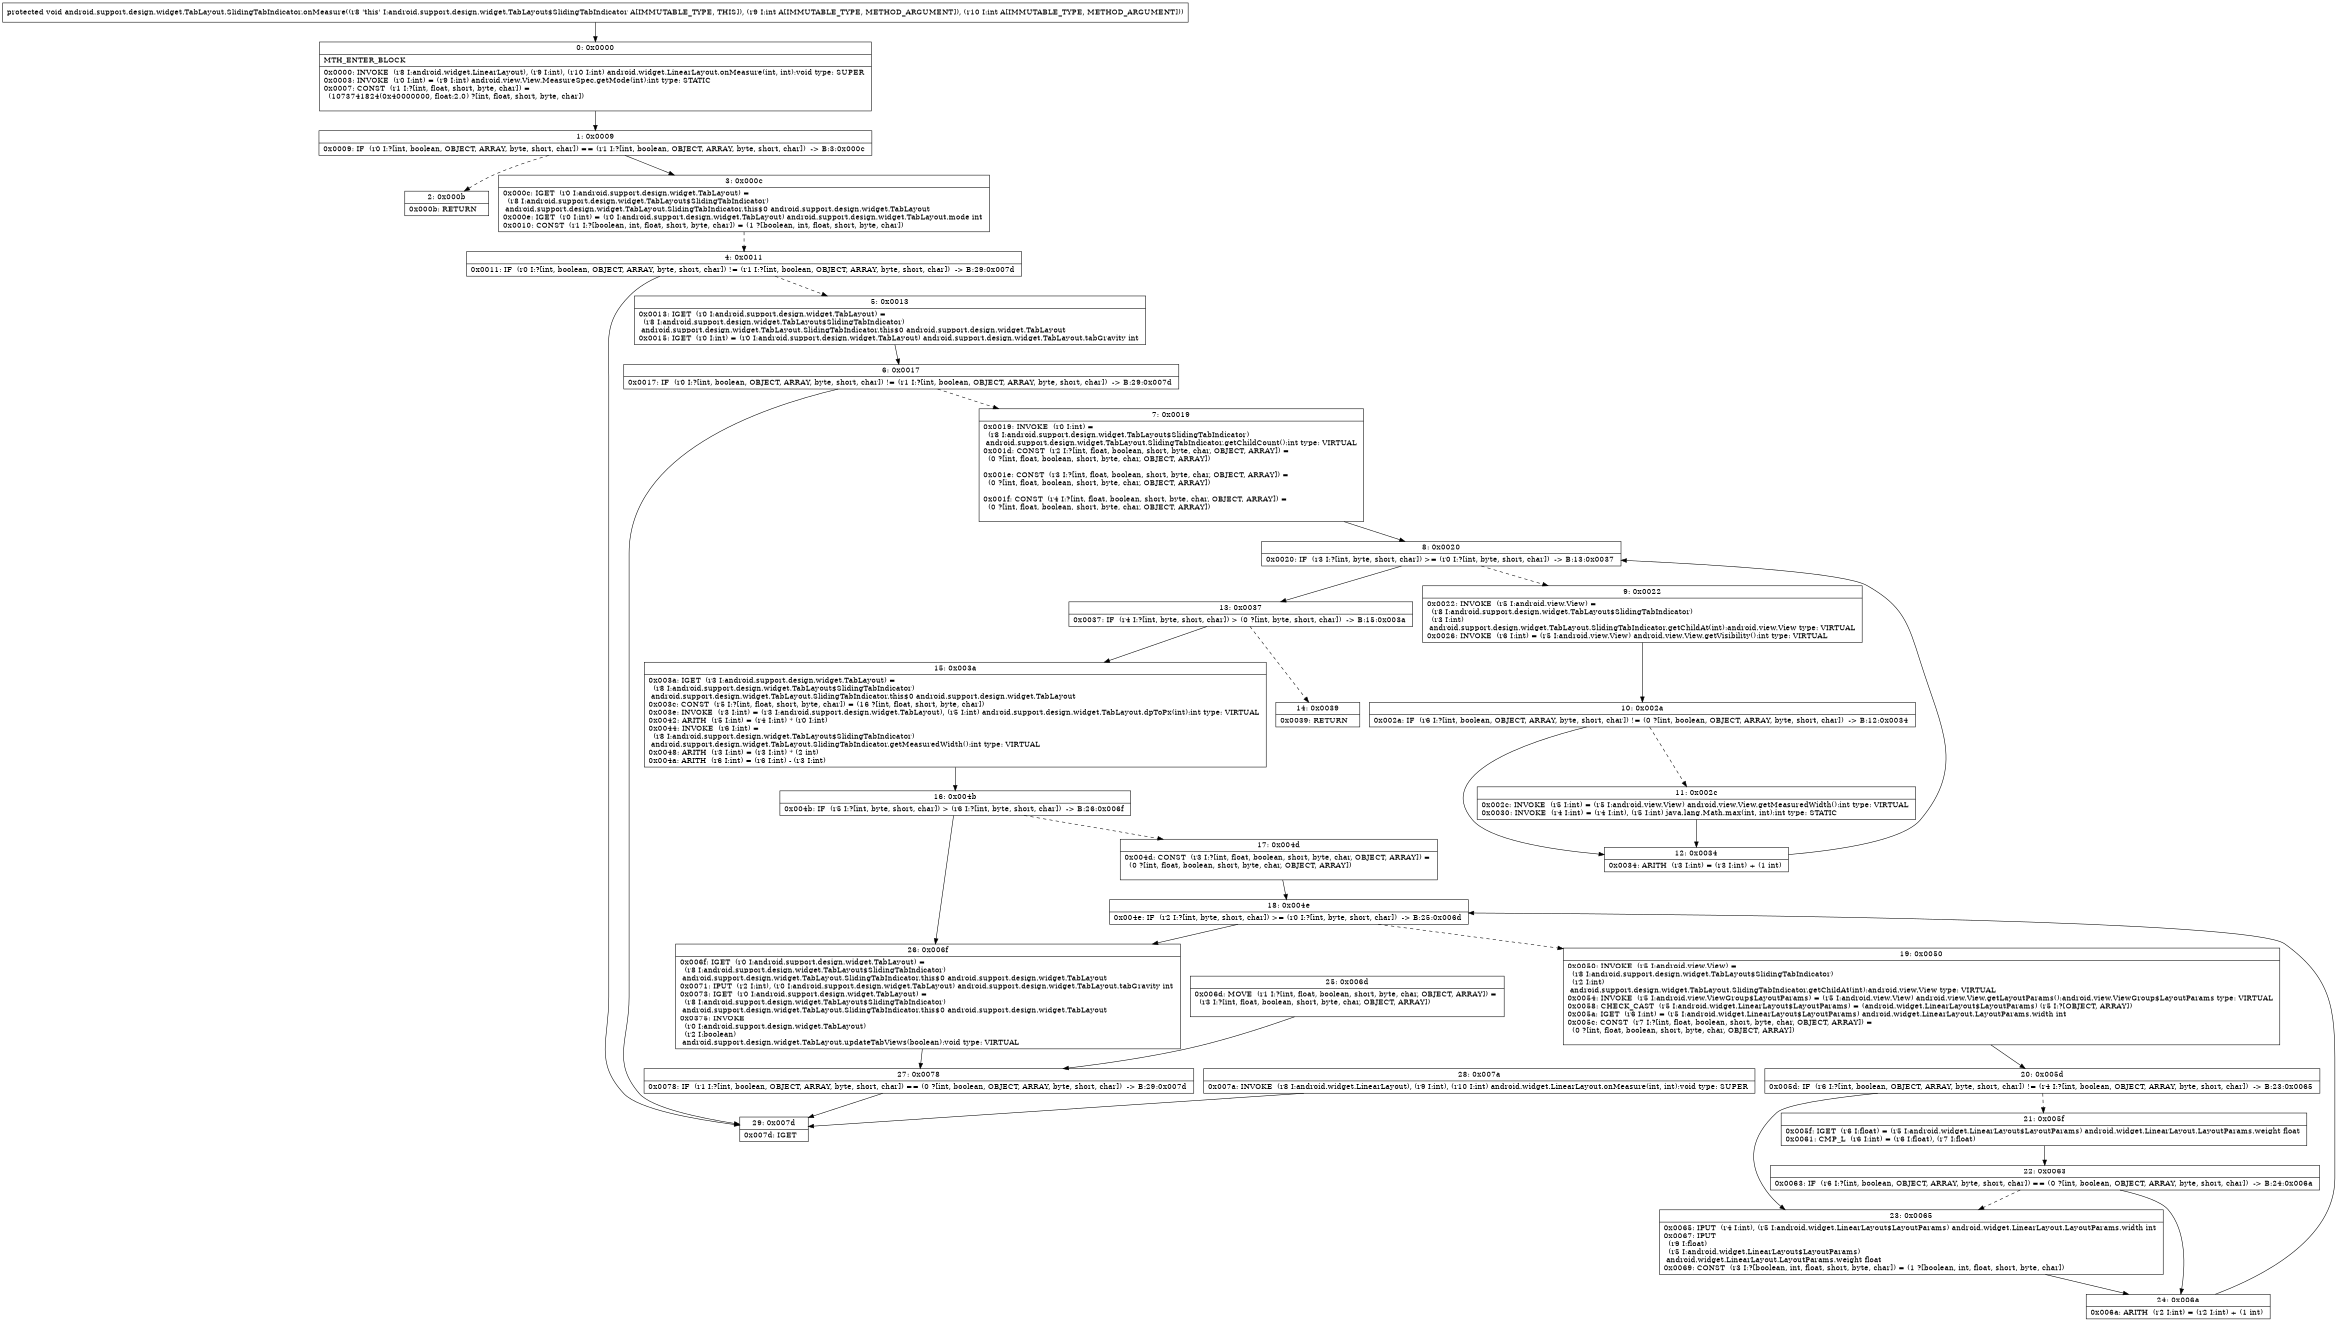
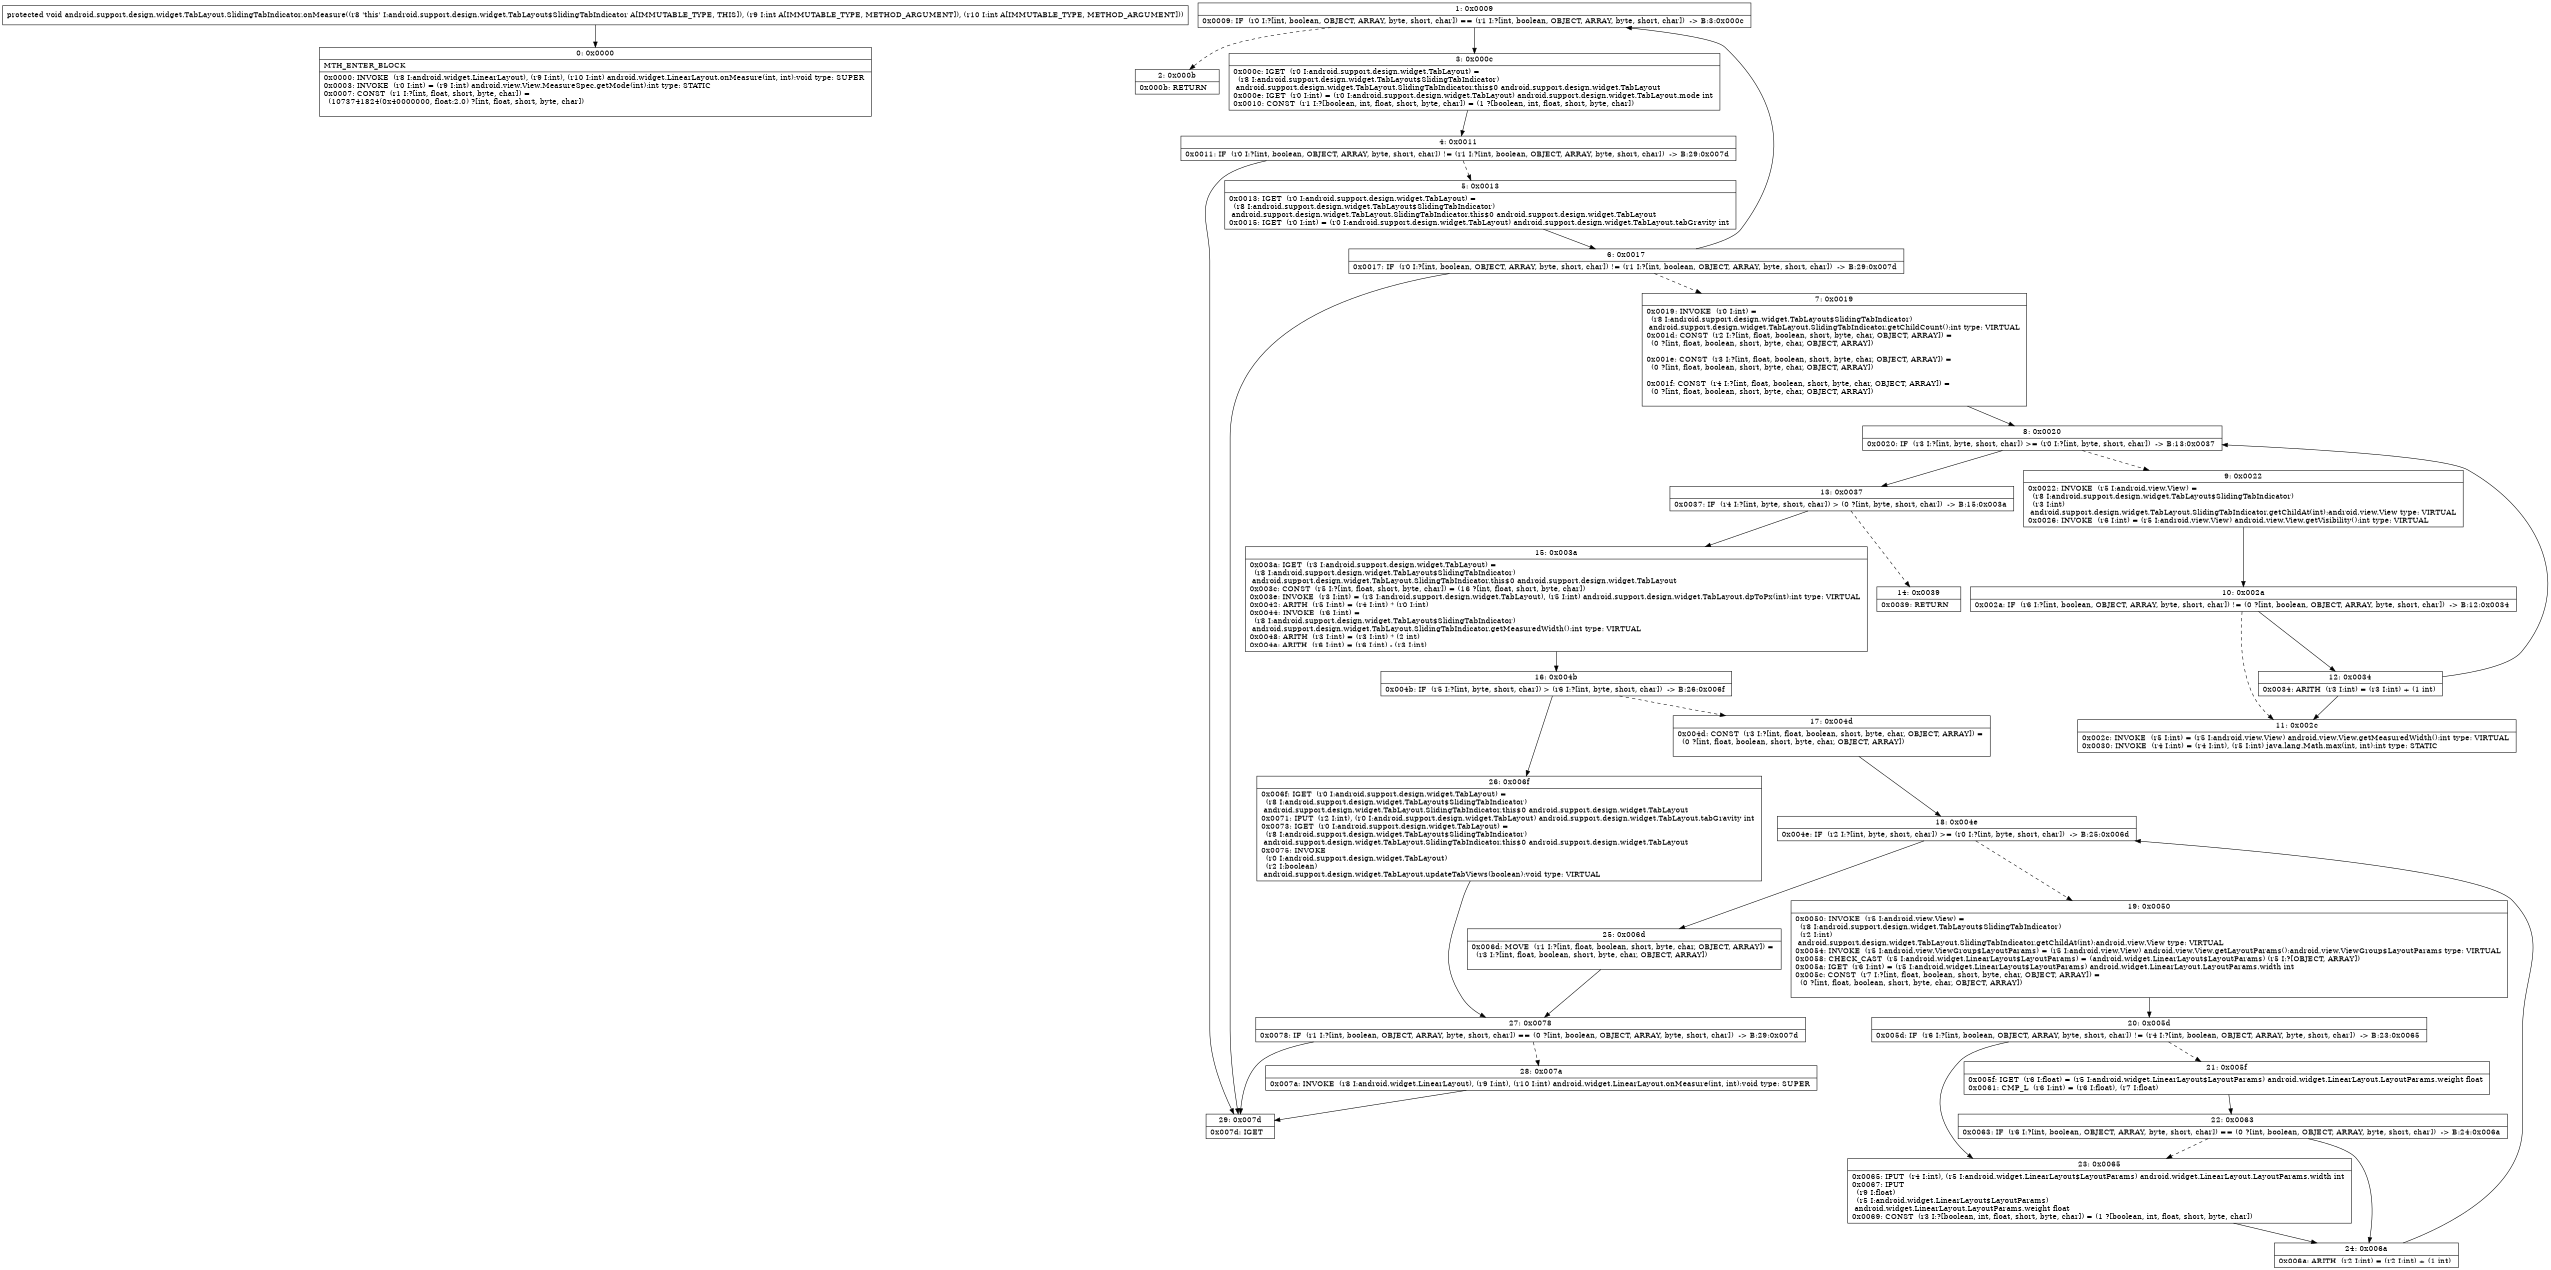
(595, 118) -> (1769, 112)
(744, 239) -> (1465, 121)
(1696, 831) -> (2328, 706)
(1198, 934) -> (1804, 884)
(715, 1018) -> (1296, 850)
none -> (1535, 1051)
